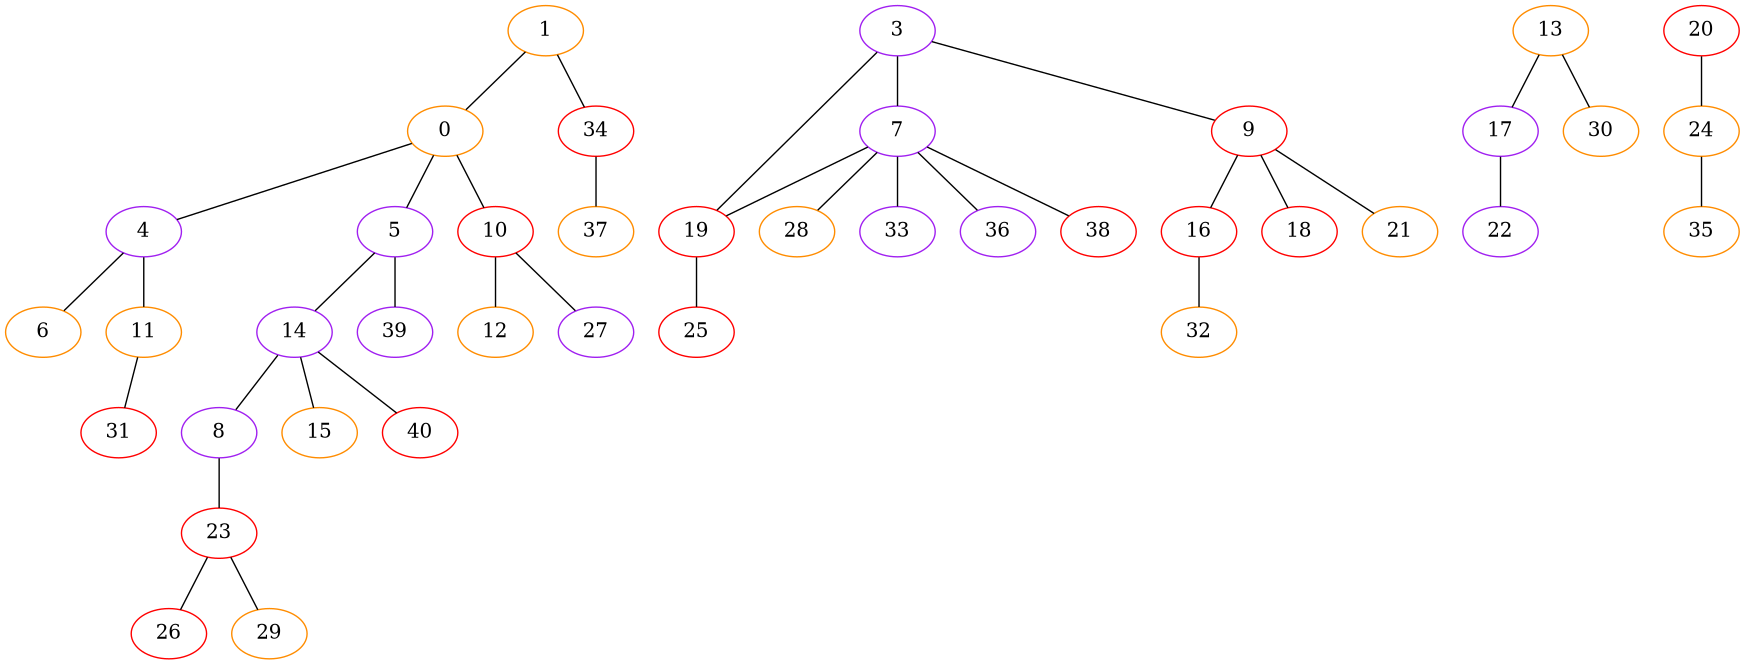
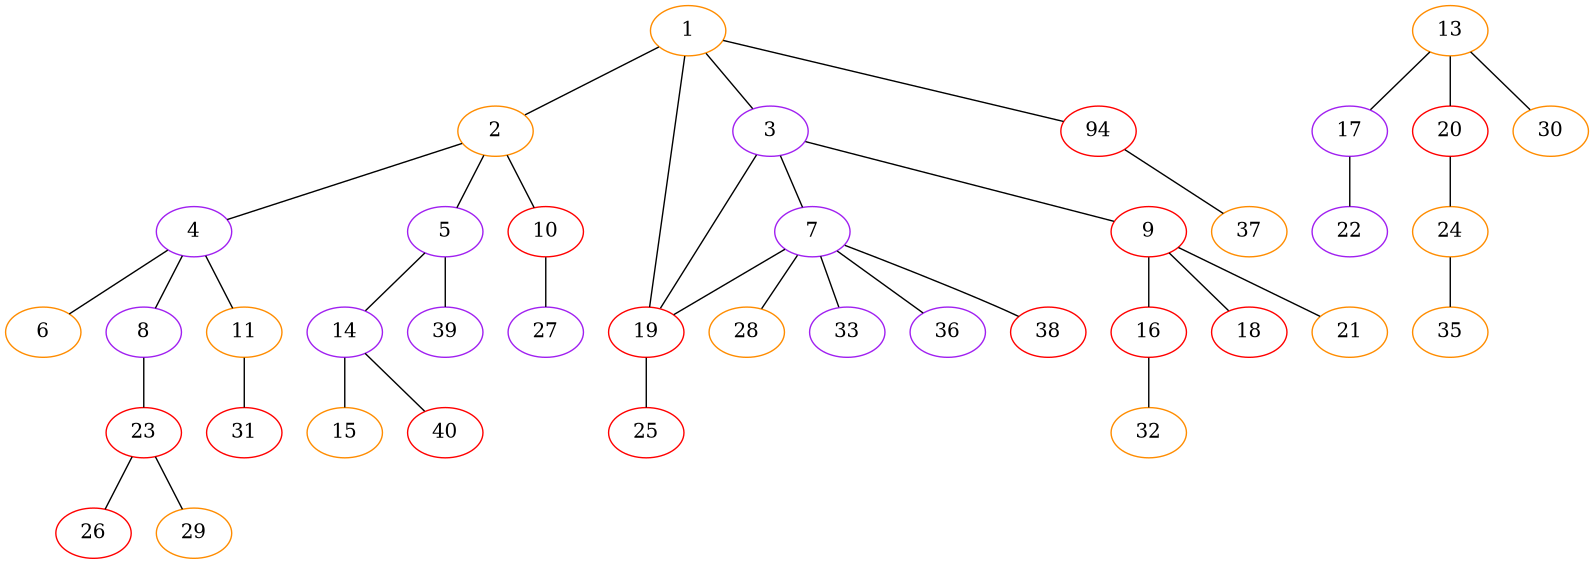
none -> (729, 81)
none -> (1450, 81)
(445, 131) -> (496, 131)
(596, 131) -> (1099, 131)
none -> (667, 182)
(496, 332) -> none
(257, 382) -> (169, 282)
